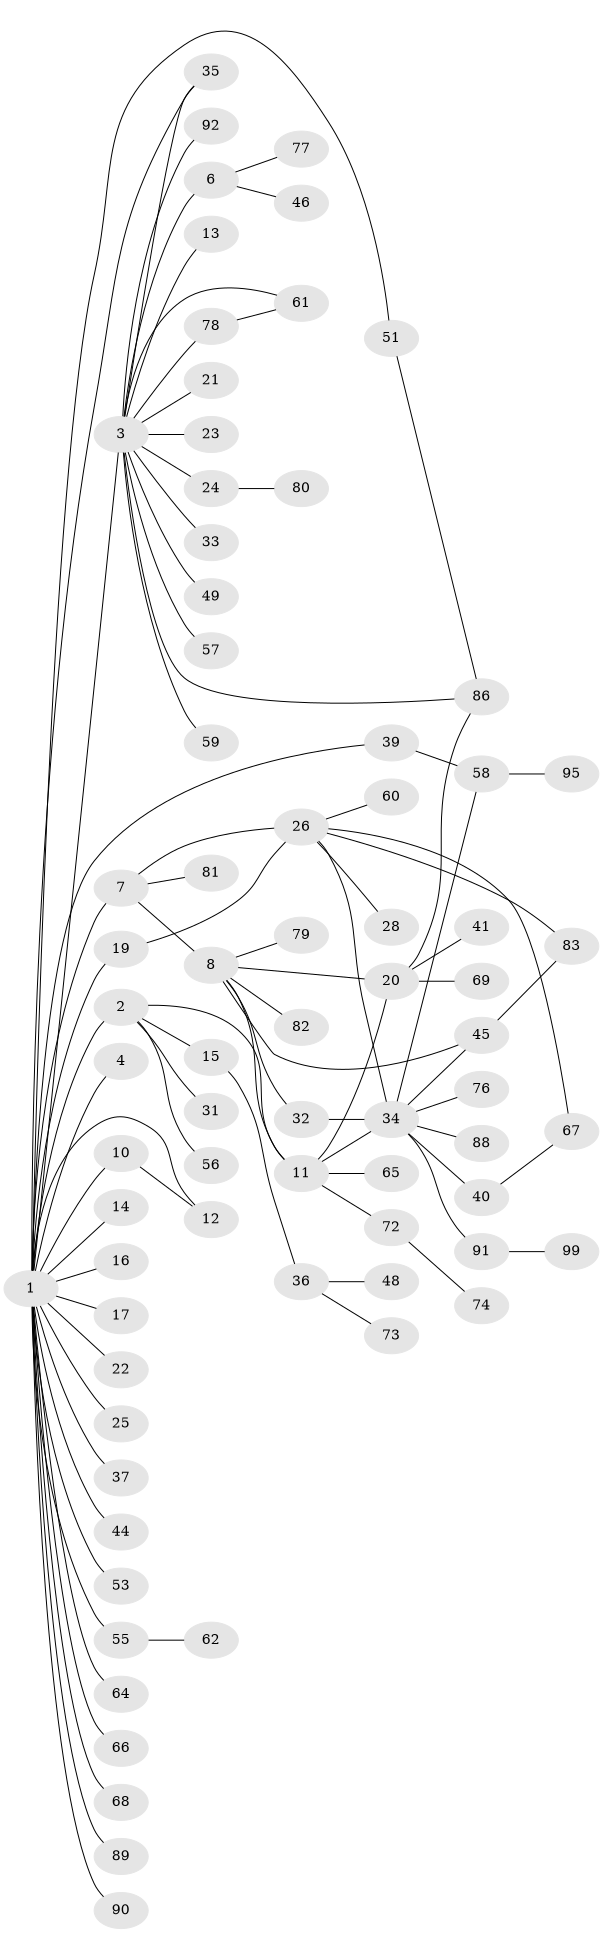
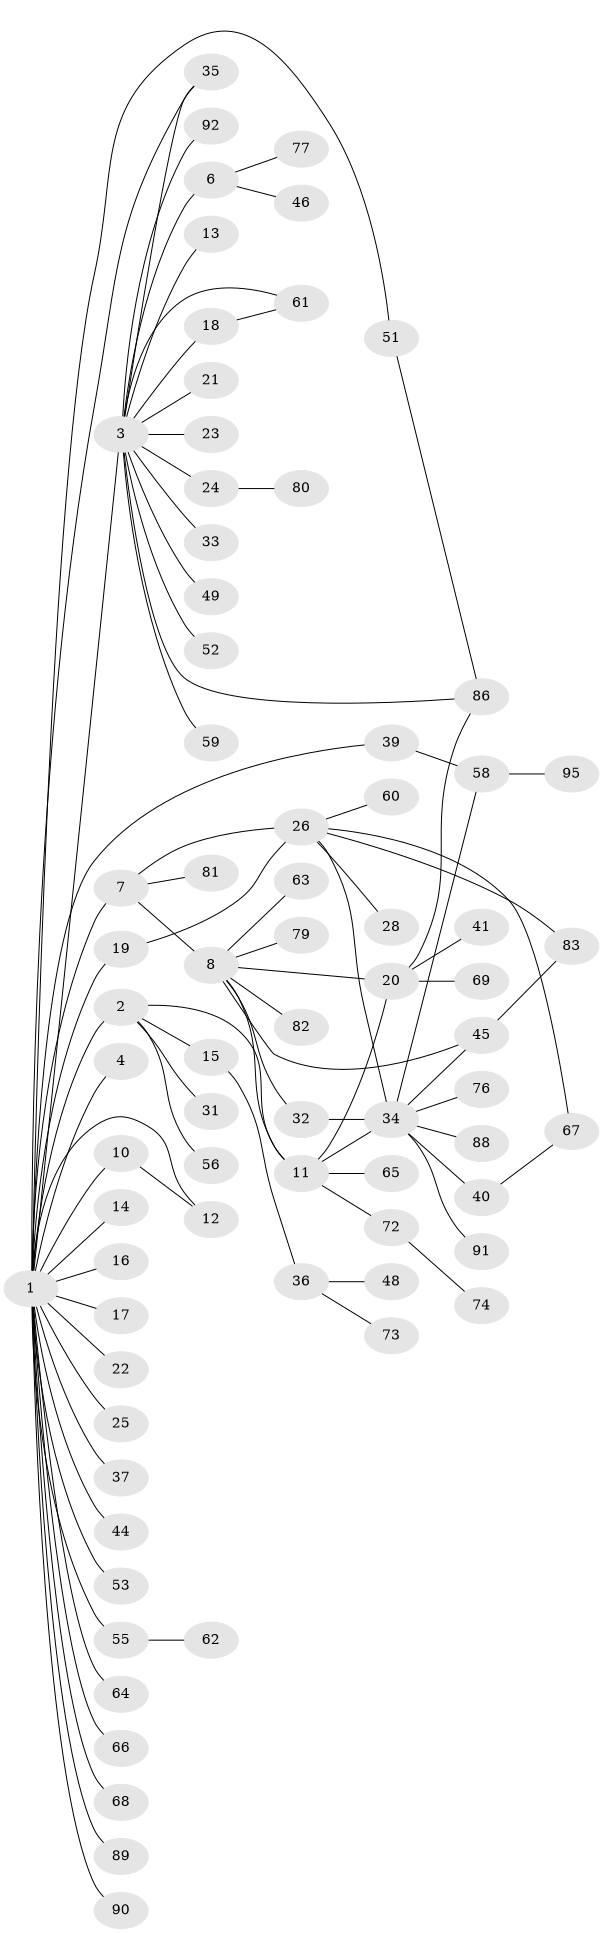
(211, 326) -> (211, 326)
(211, 651) -> (211, 651)
none -> (301, 881)
(572, 1252) -> none
